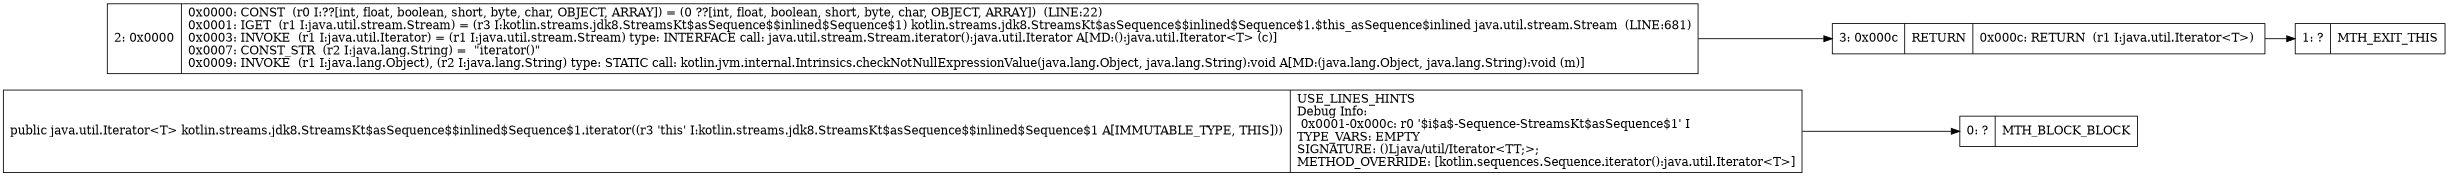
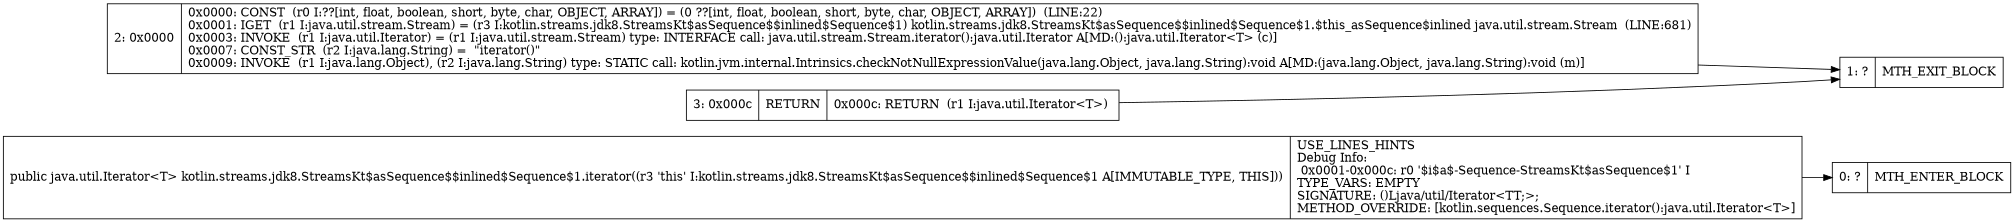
(2388, 38) -> (1939, 72)
(1761, 39) -> (1765, 67)
(2066, 131) -> (1939, 177)
